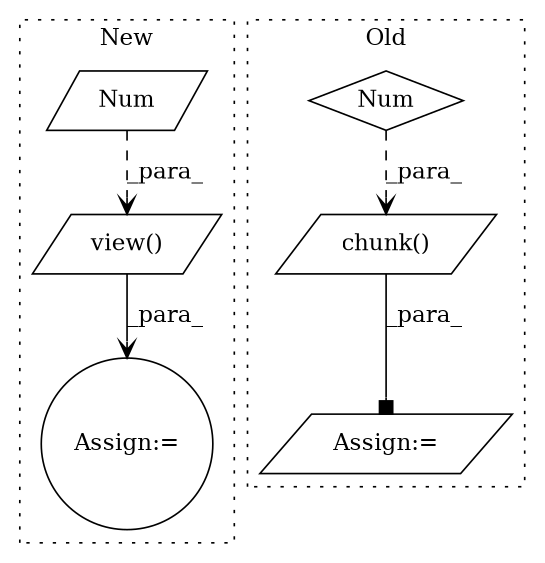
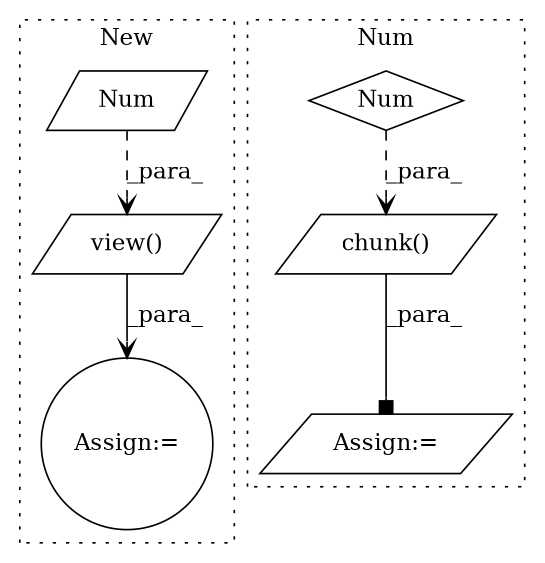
(386, 39) -> (386, 39)
